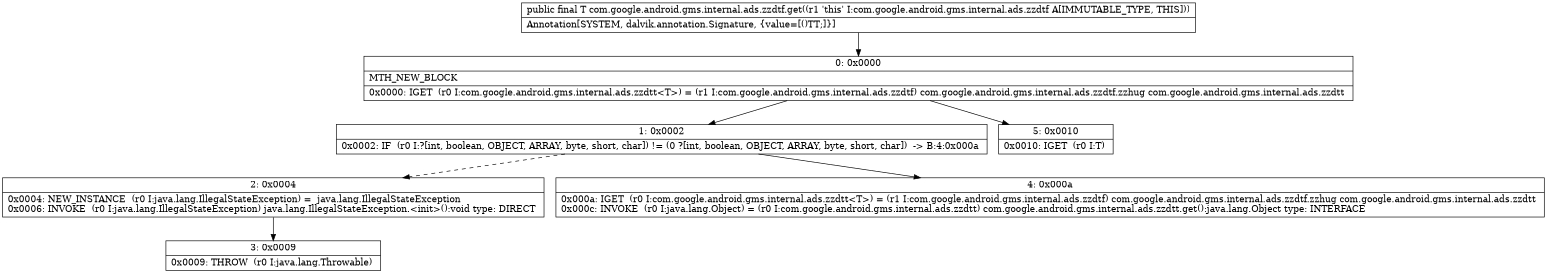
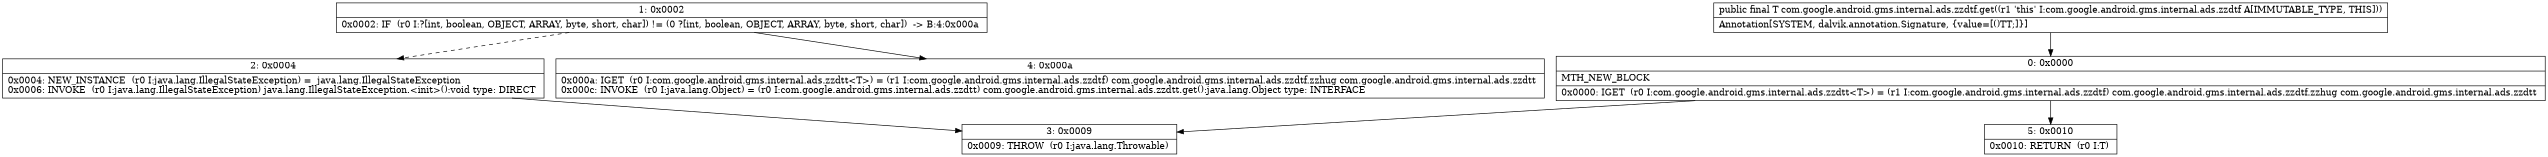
(751, 112) -> (1439, 116)
(1056, 146) -> (2051, 146)
